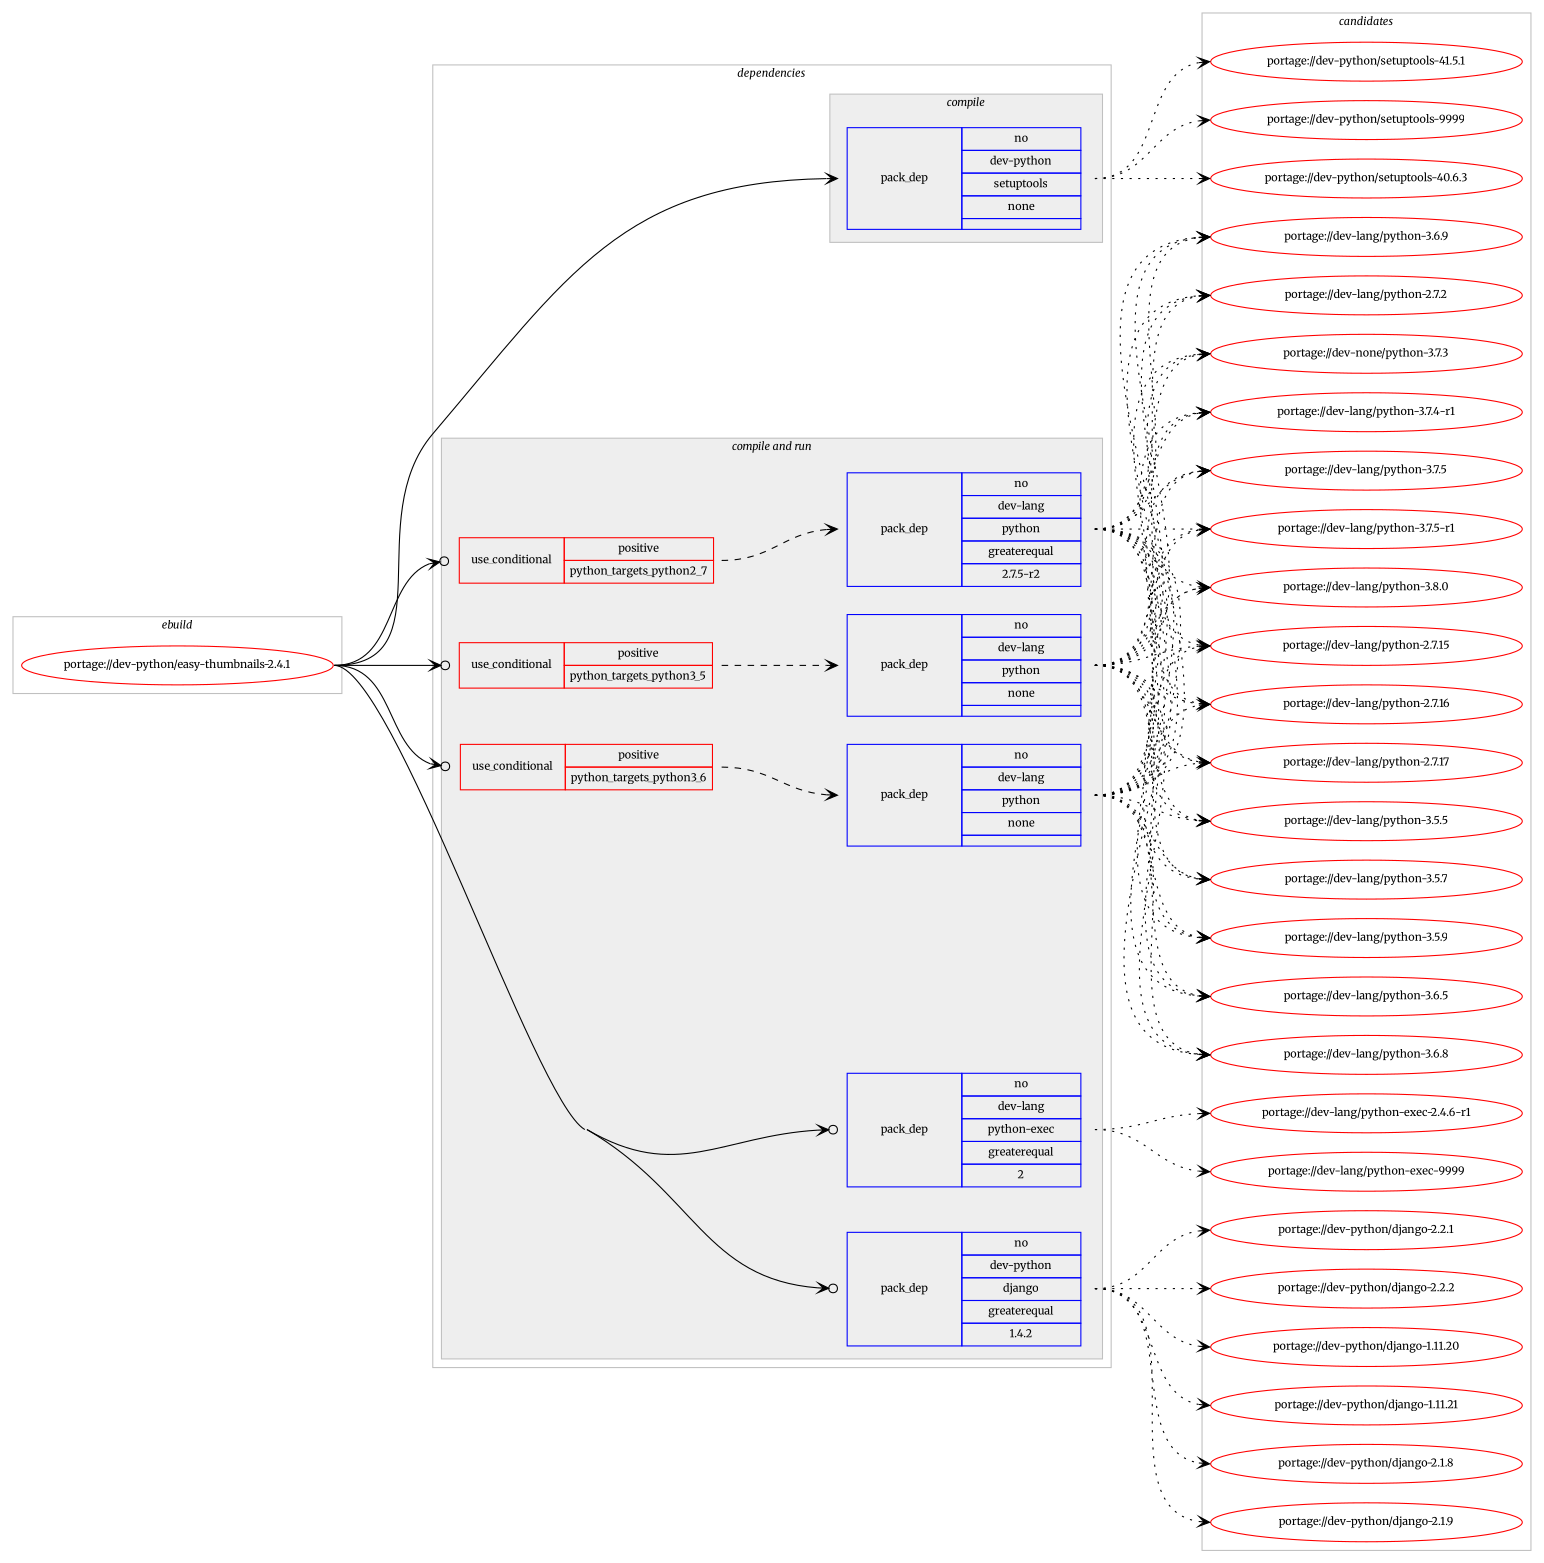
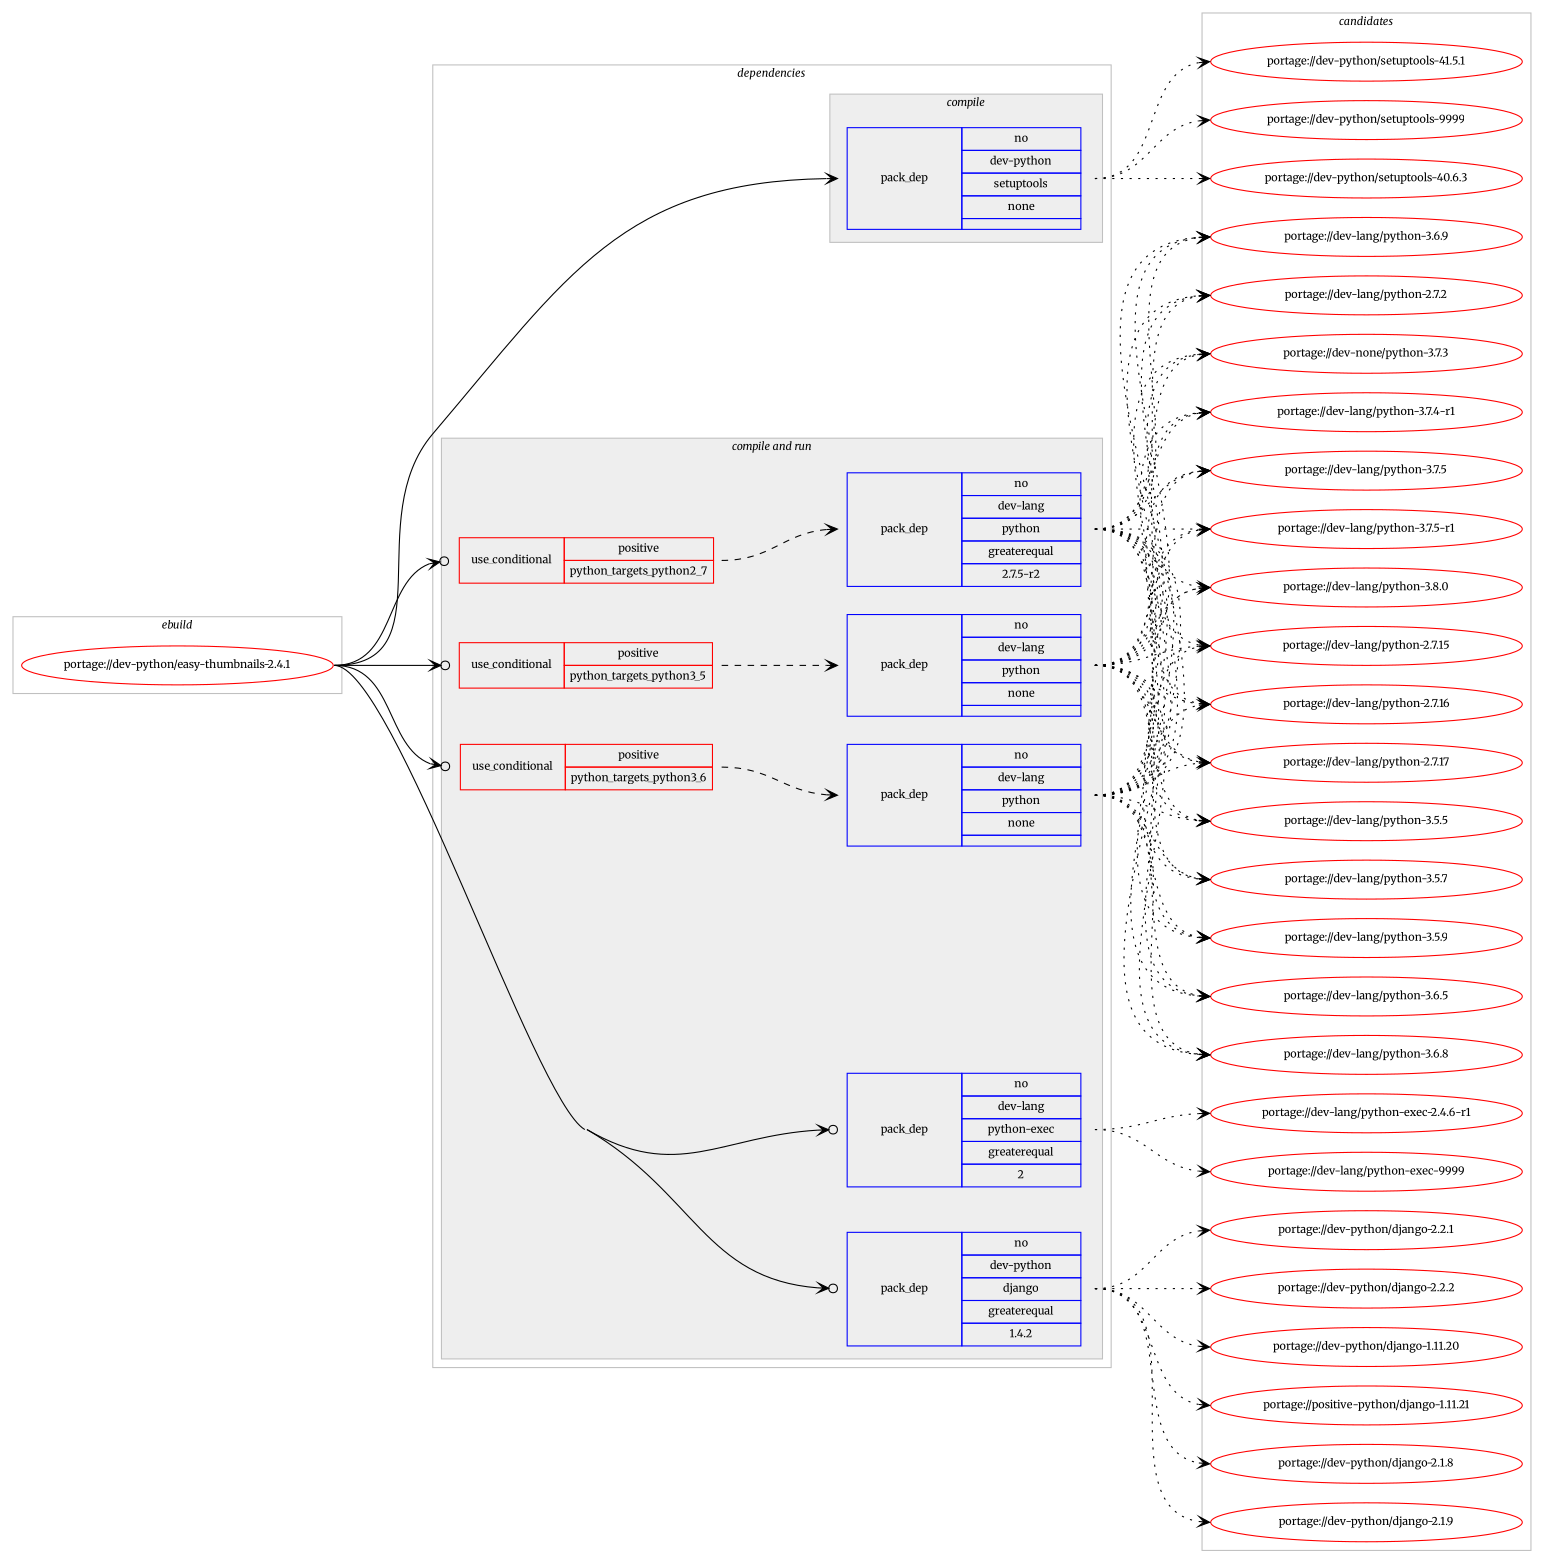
(1366, 1405) -> (1366, 1405)
